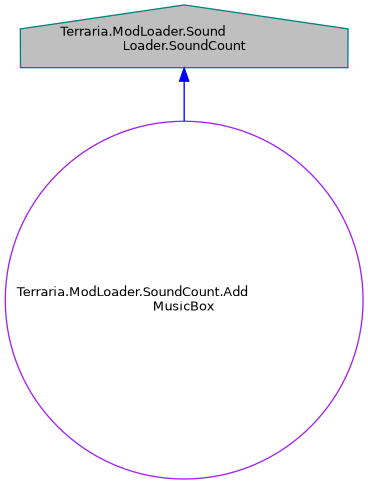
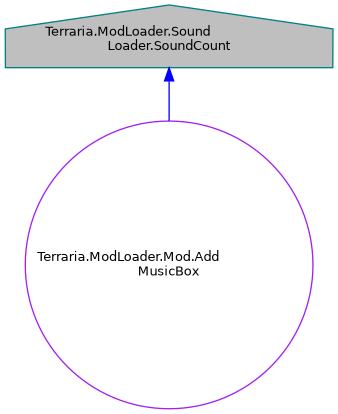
(184, 300) -> (169, 265)
